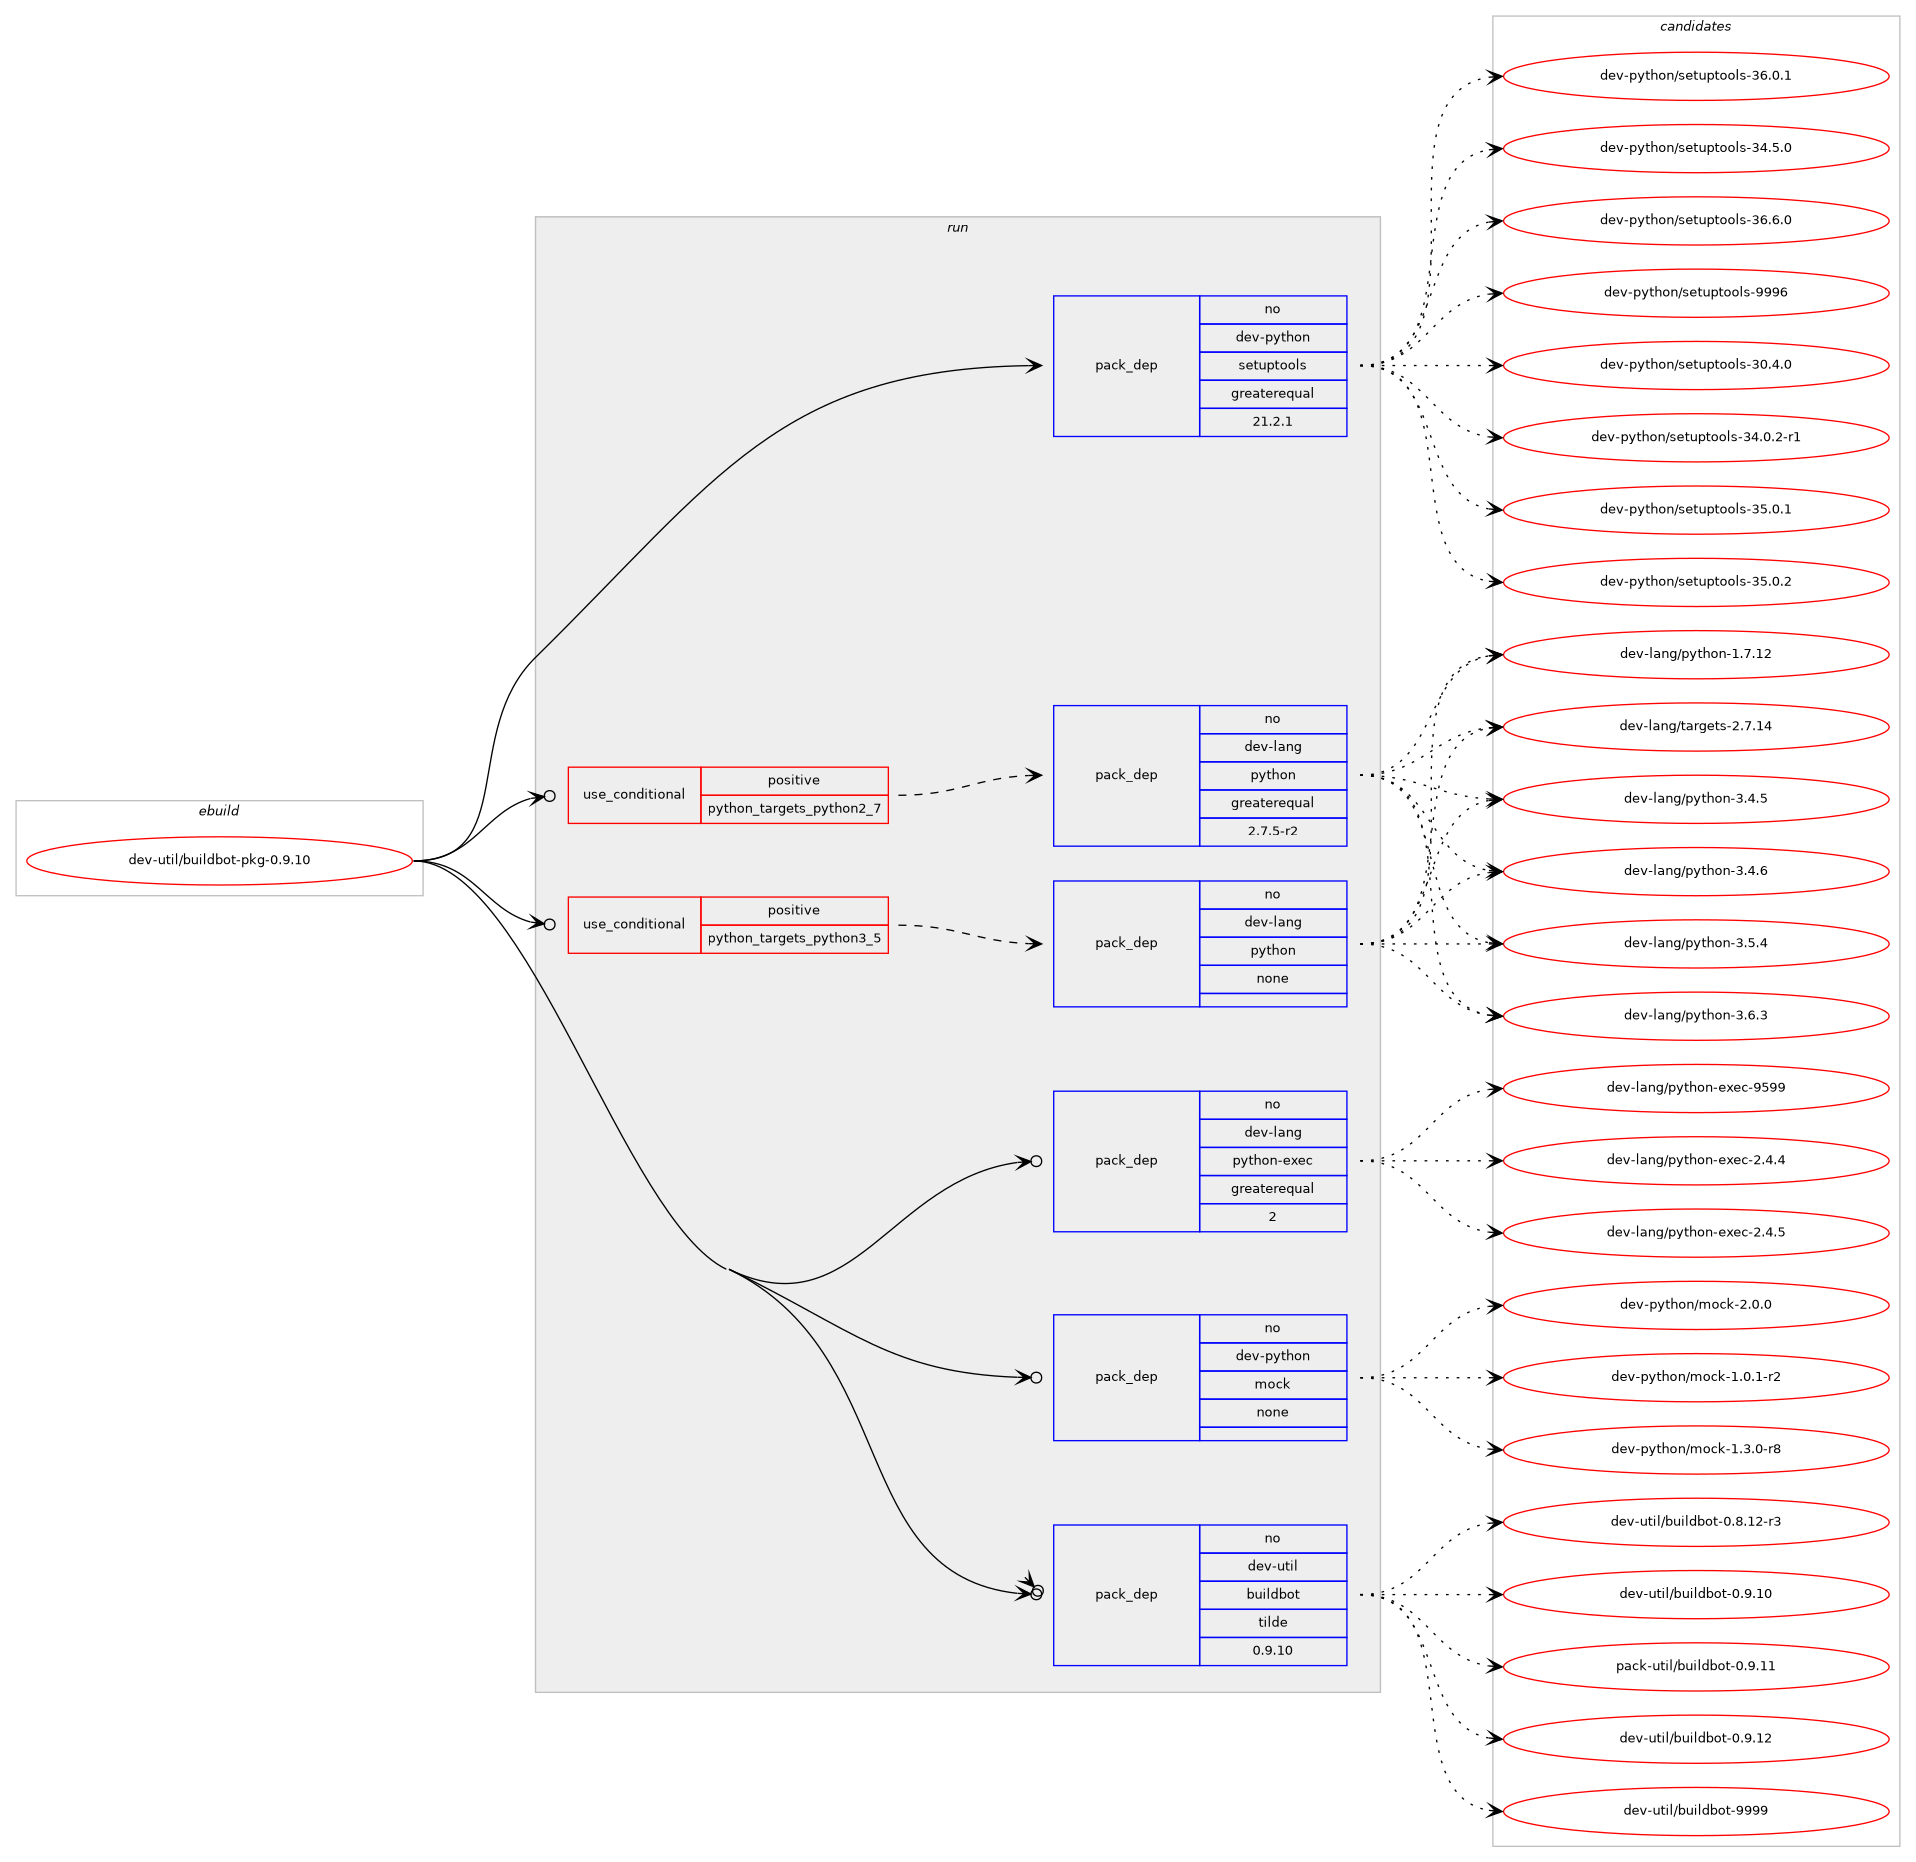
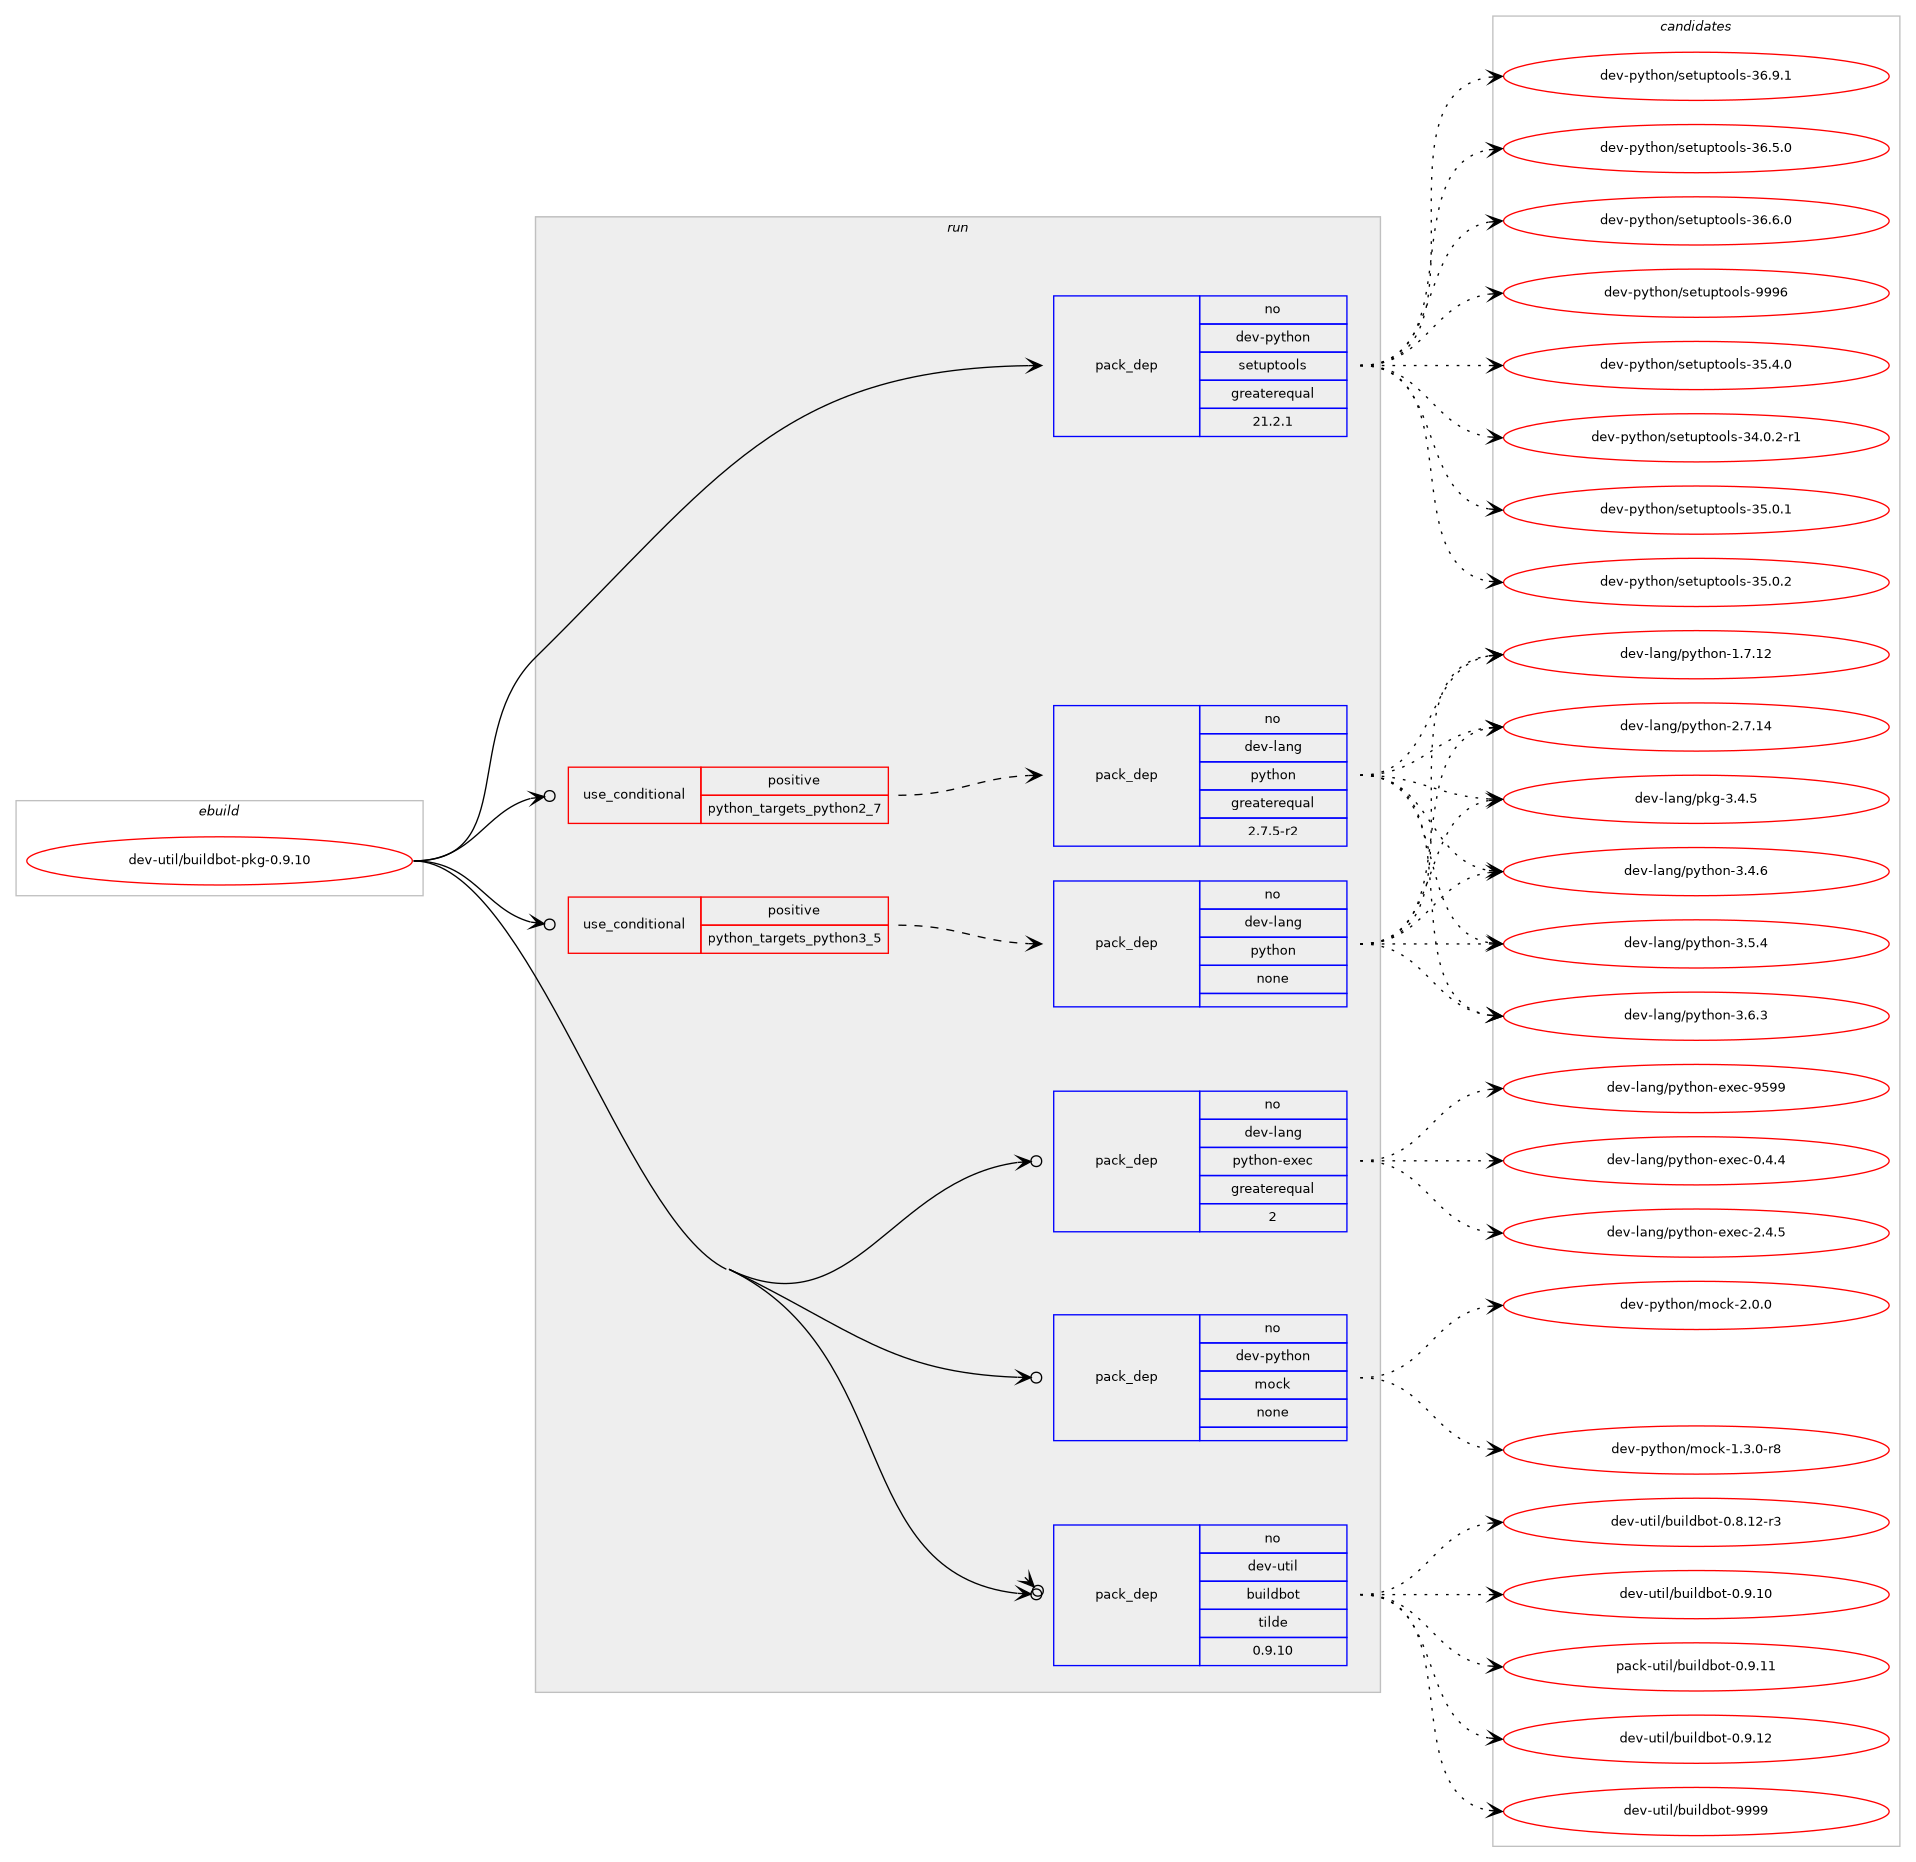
(1696, 76) -> (1696, 76)
(1696, 149) -> (1696, 149)
(1696, 366) -> (1696, 366)
(1696, 727) -> (1696, 727)
(1696, 799) -> (1696, 799)
(1696, 1161) -> (1696, 1161)
(1696, 1378) -> none
